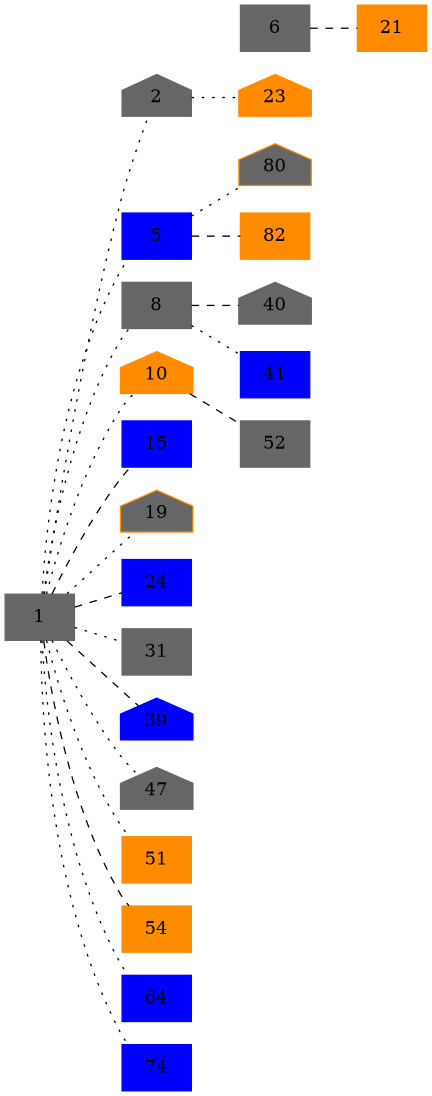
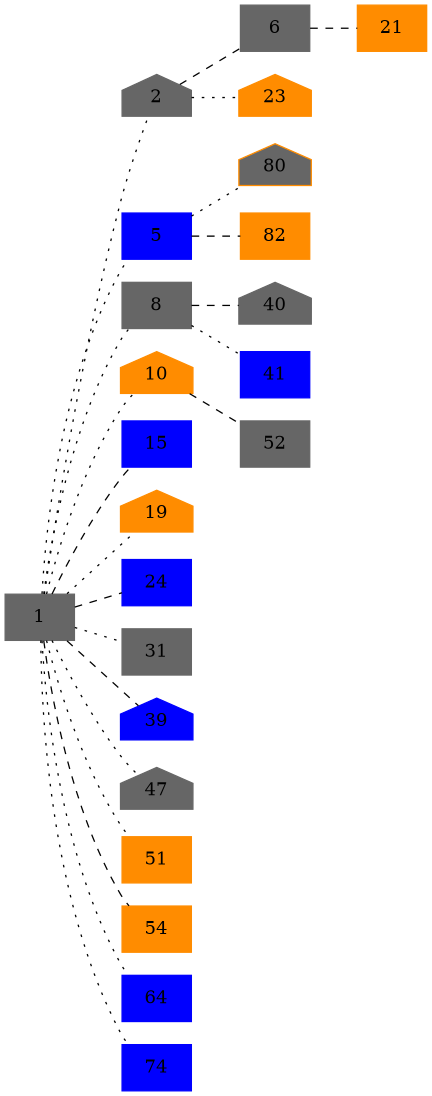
none -> (210, 66)
(157, 513) -> (157, 513)
